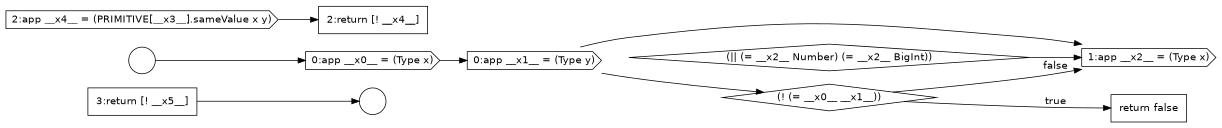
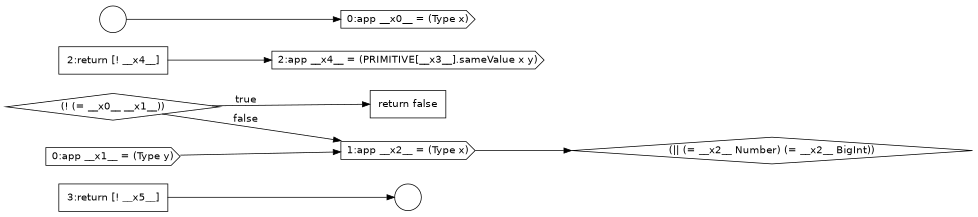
(294, 20) -> (216, 60)
(1052, 57) -> (520, 151)
(450, 60) -> none
(679, 84) -> none
